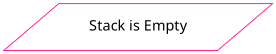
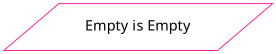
(138, 27) -> (138, 27)
